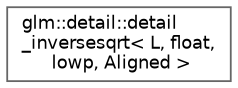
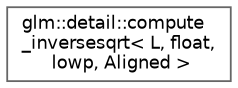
(119, 44) -> (119, 44)
